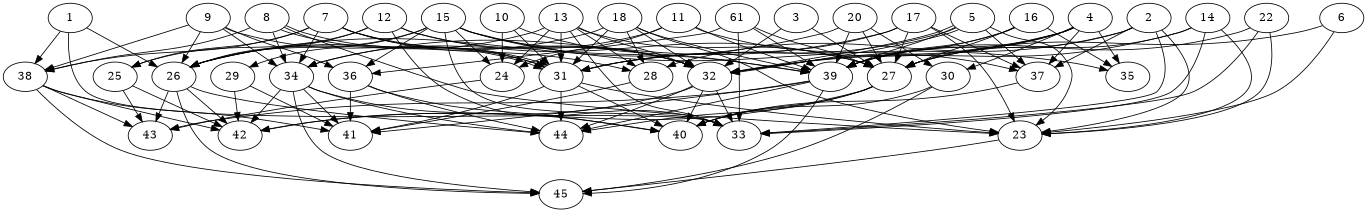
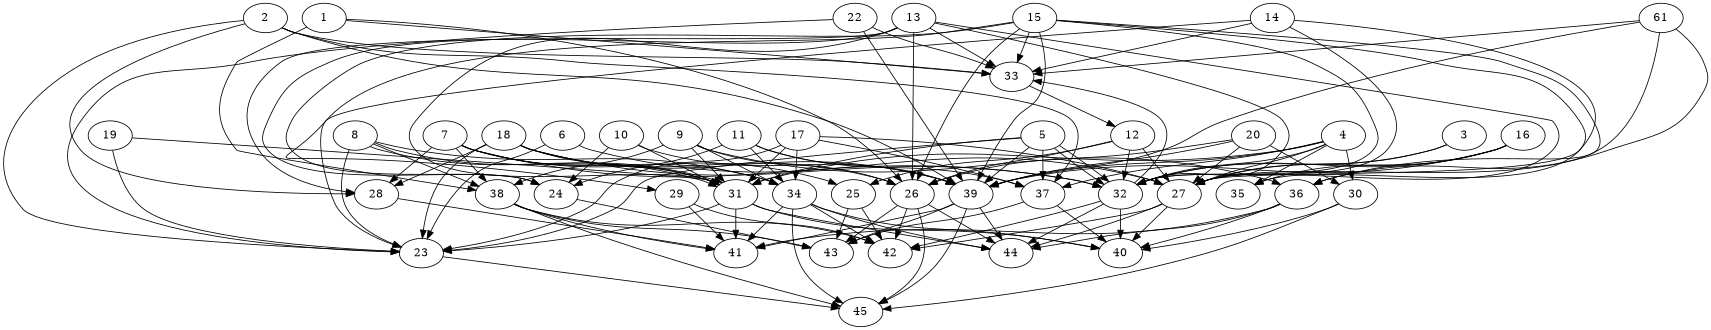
(462, 97) -> (1069, 104)
none -> (110, 136)
none -> (940, 221)
